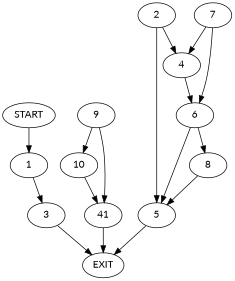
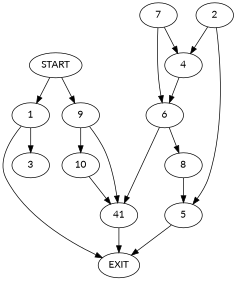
none -> (67, 87)
(177, 162) -> (143, 162)
(72, 238) -> (24, 204)
